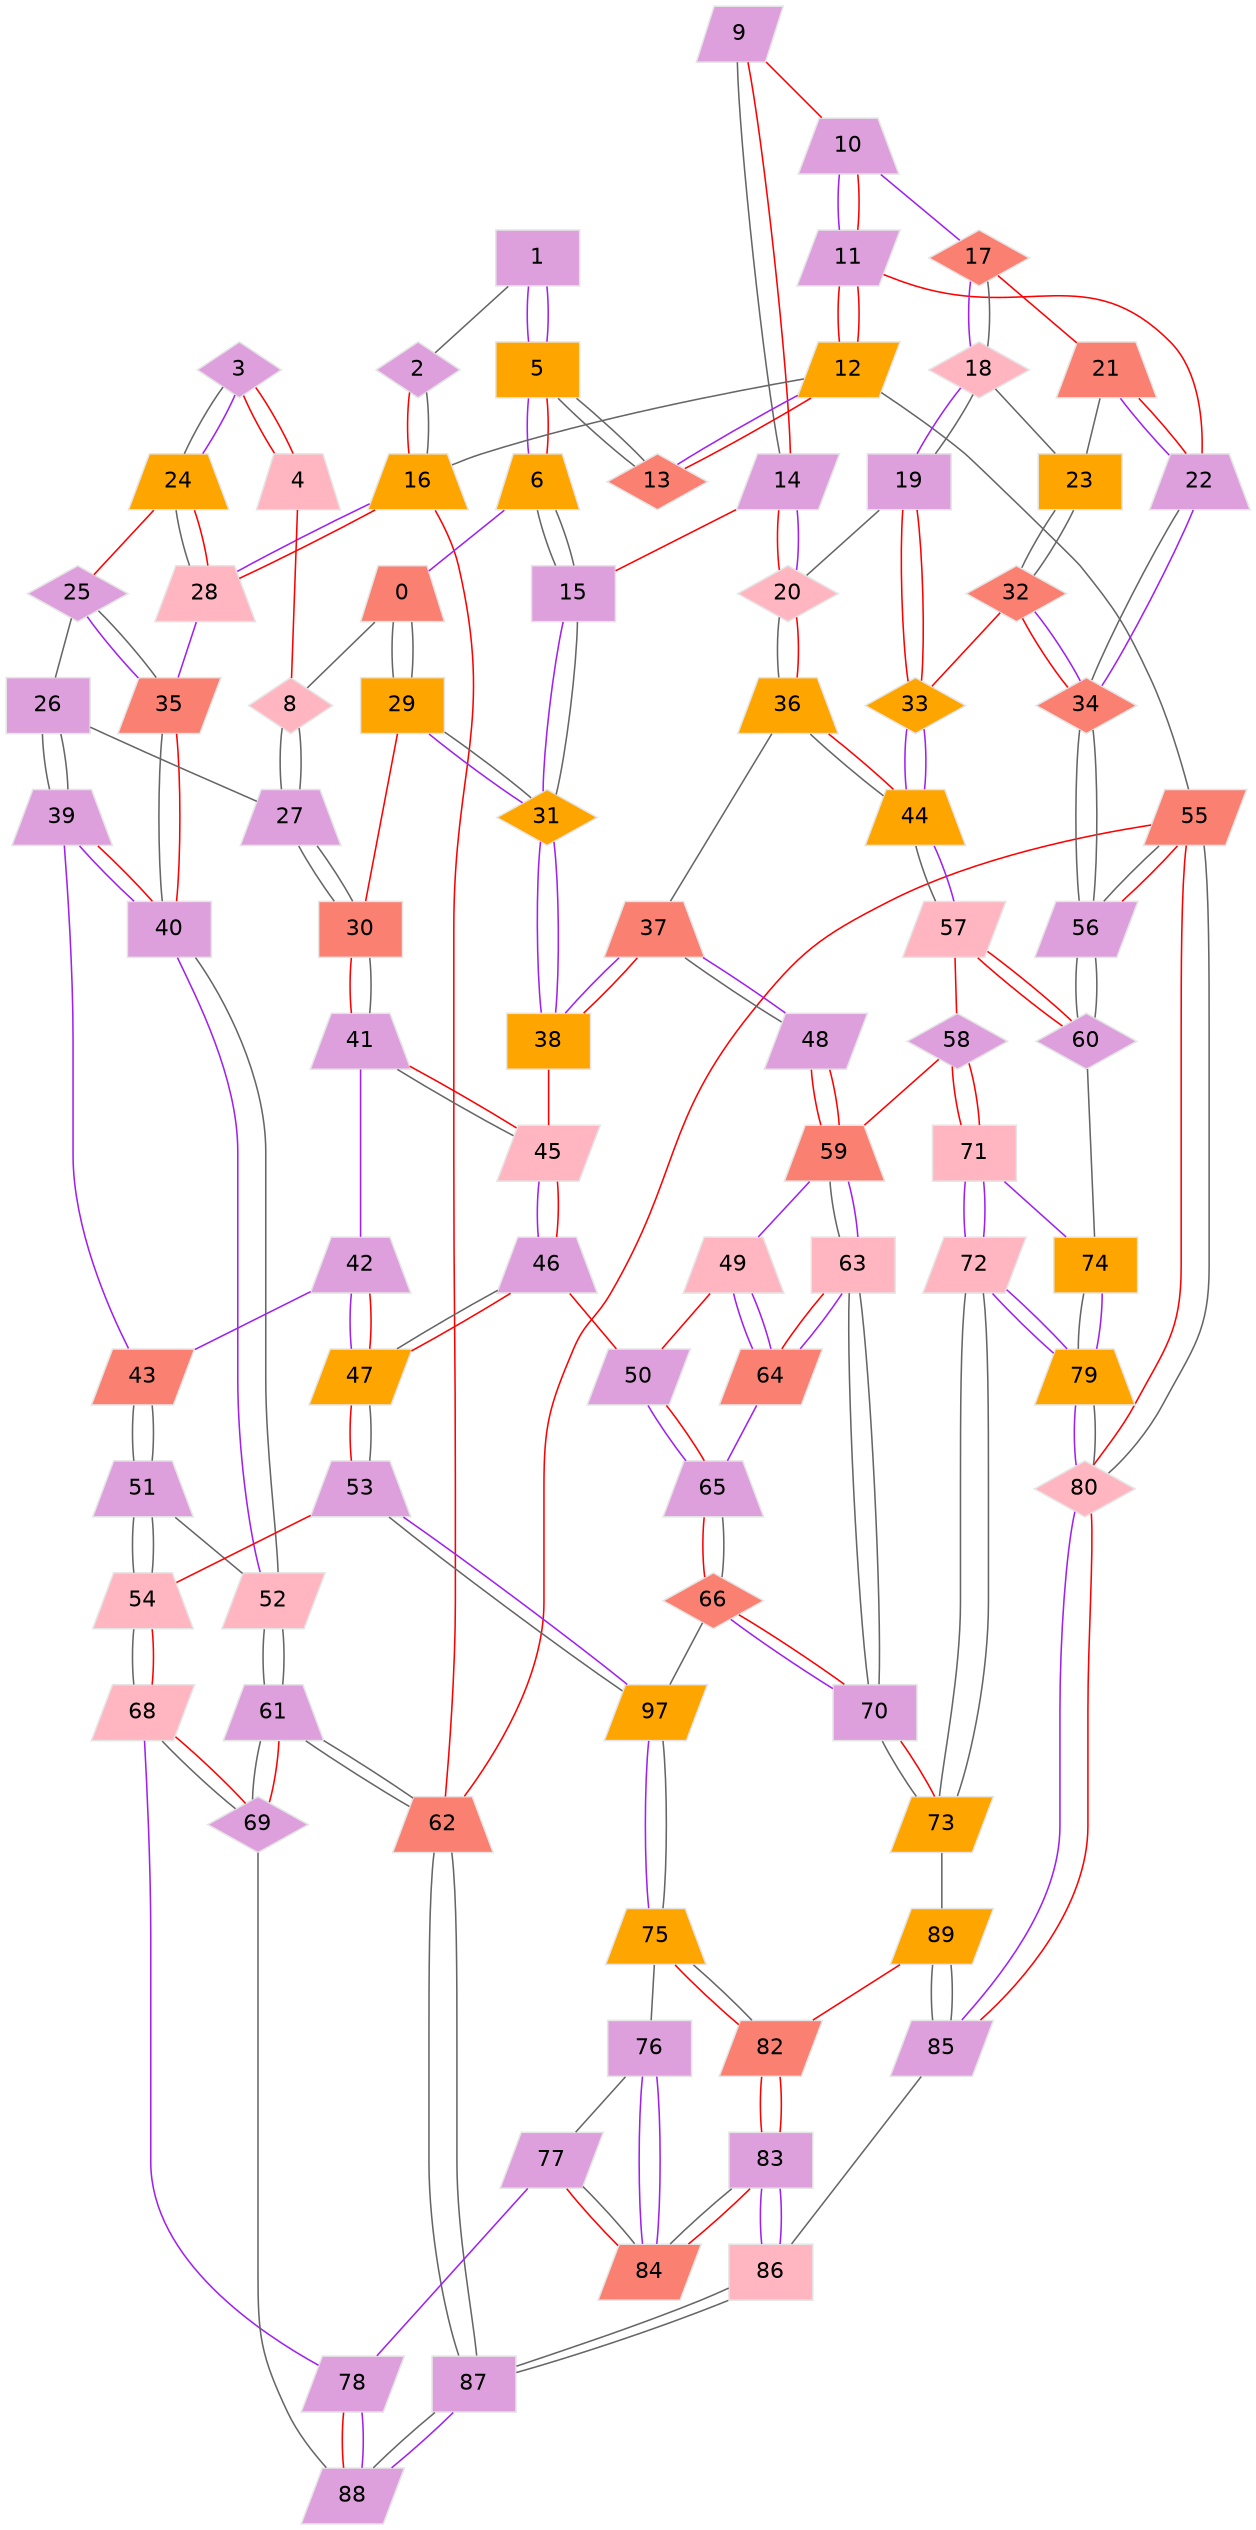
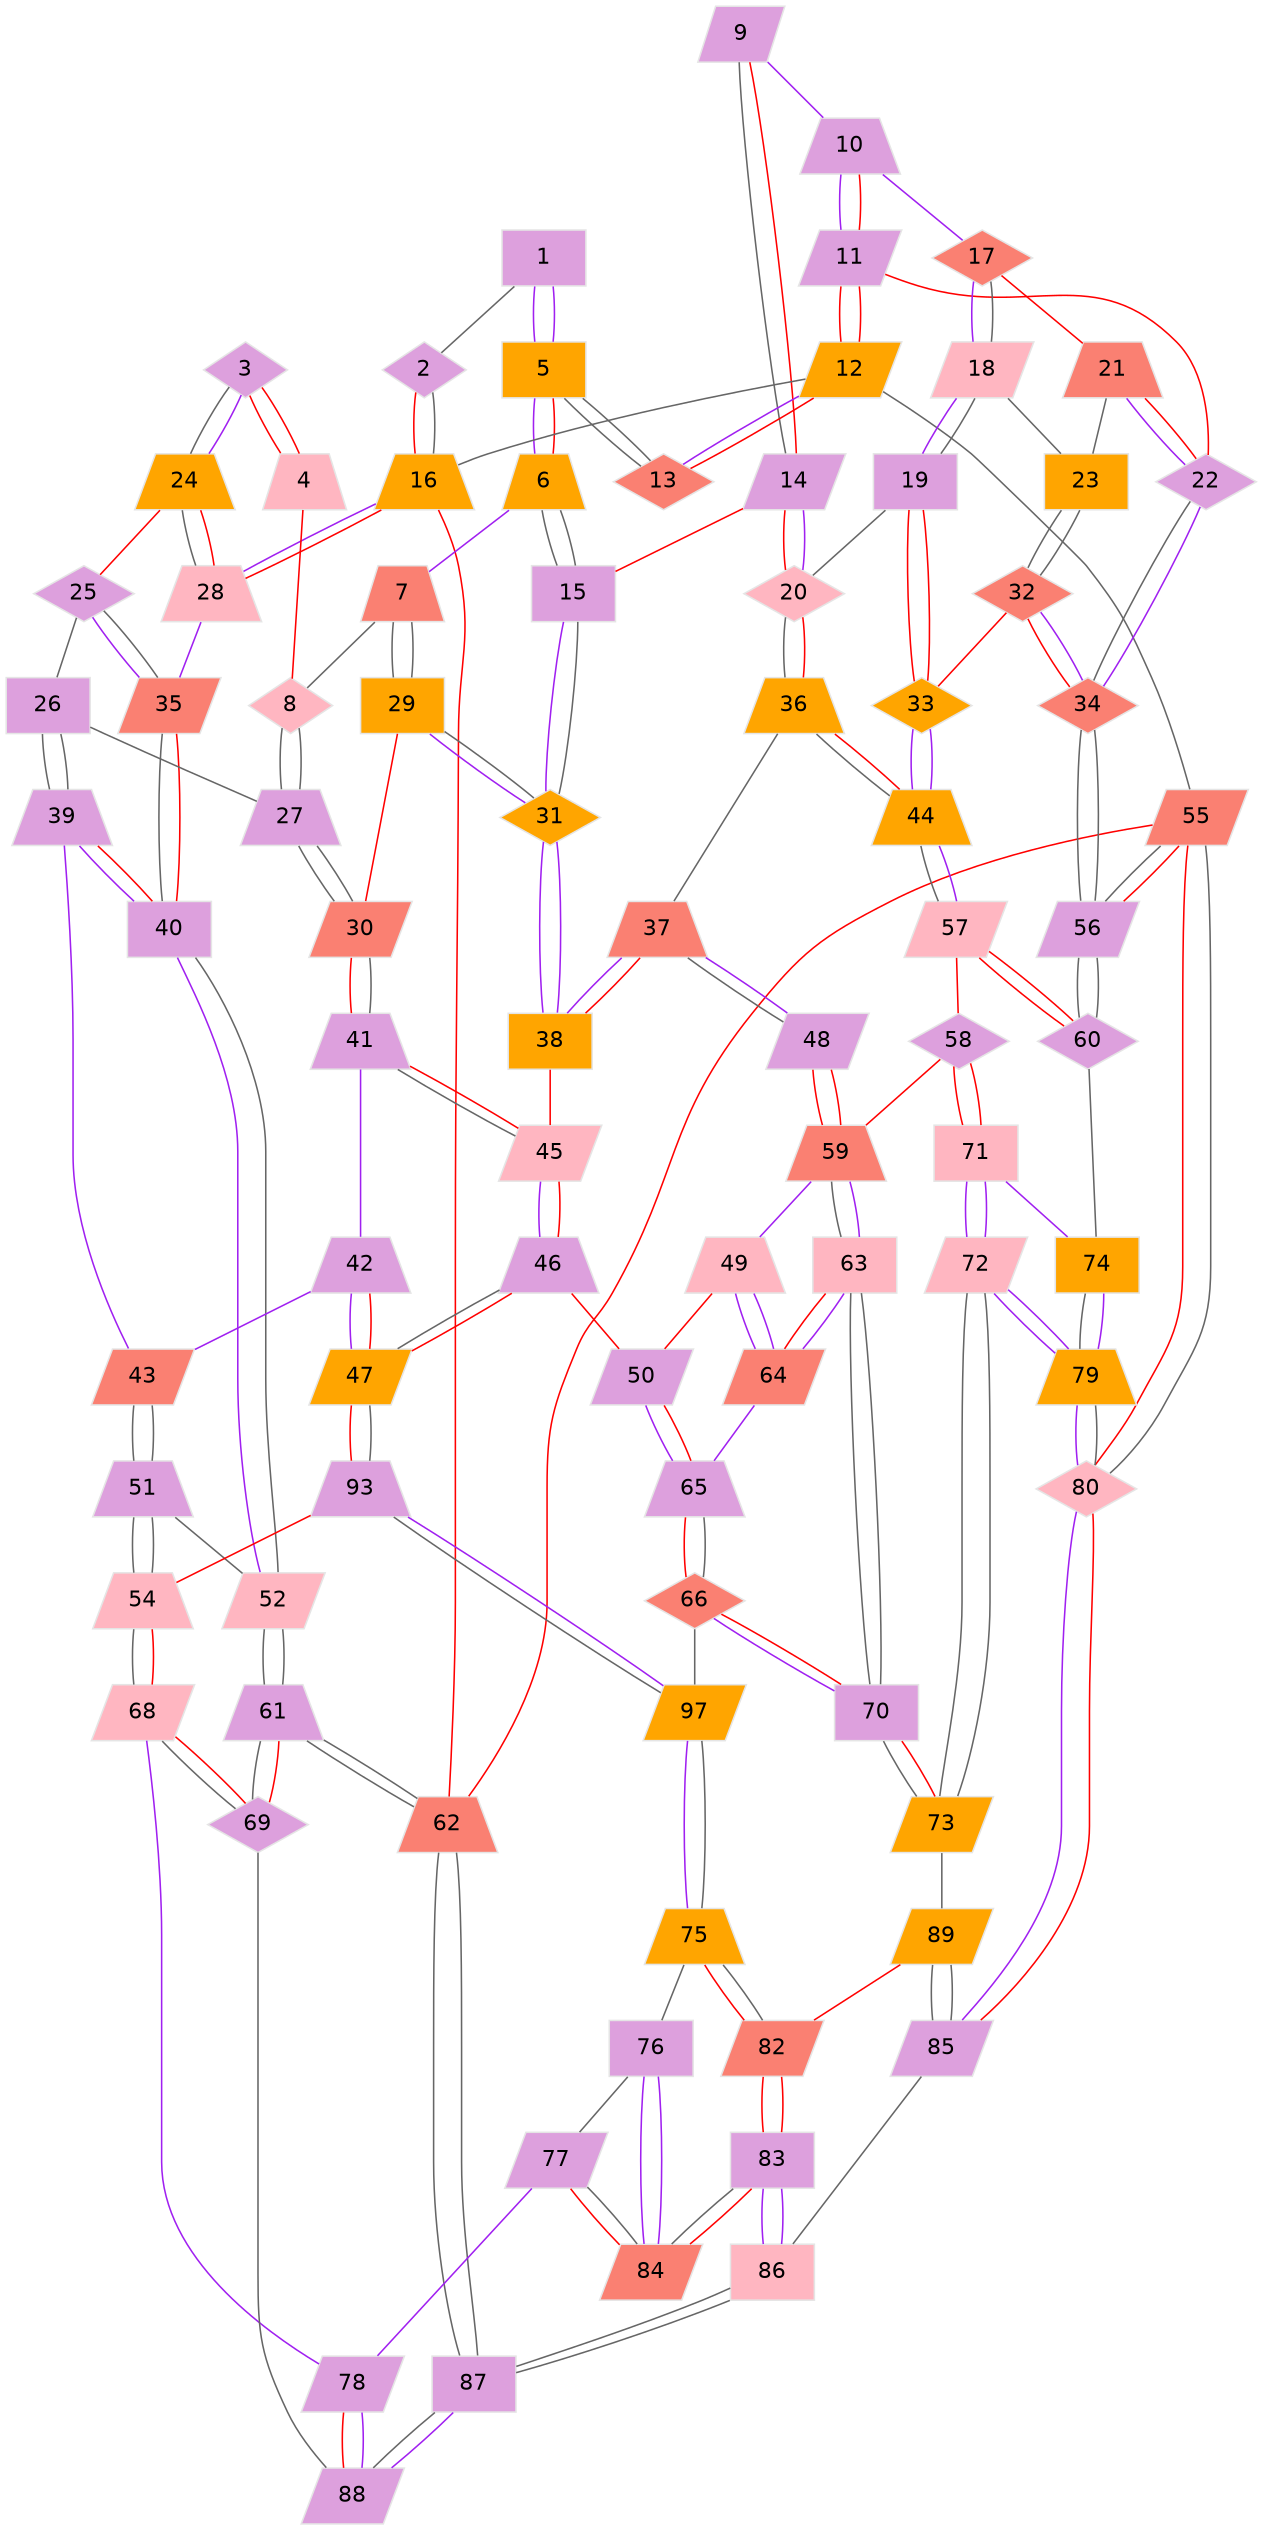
(794, 90) -> (795, 90)
(979, 370) -> (982, 370)
(1200, 482) -> (1206, 482)
(403, 594) -> (403, 594)
(361, 929) -> (361, 929)
(361, 1489) -> (361, 1489)
